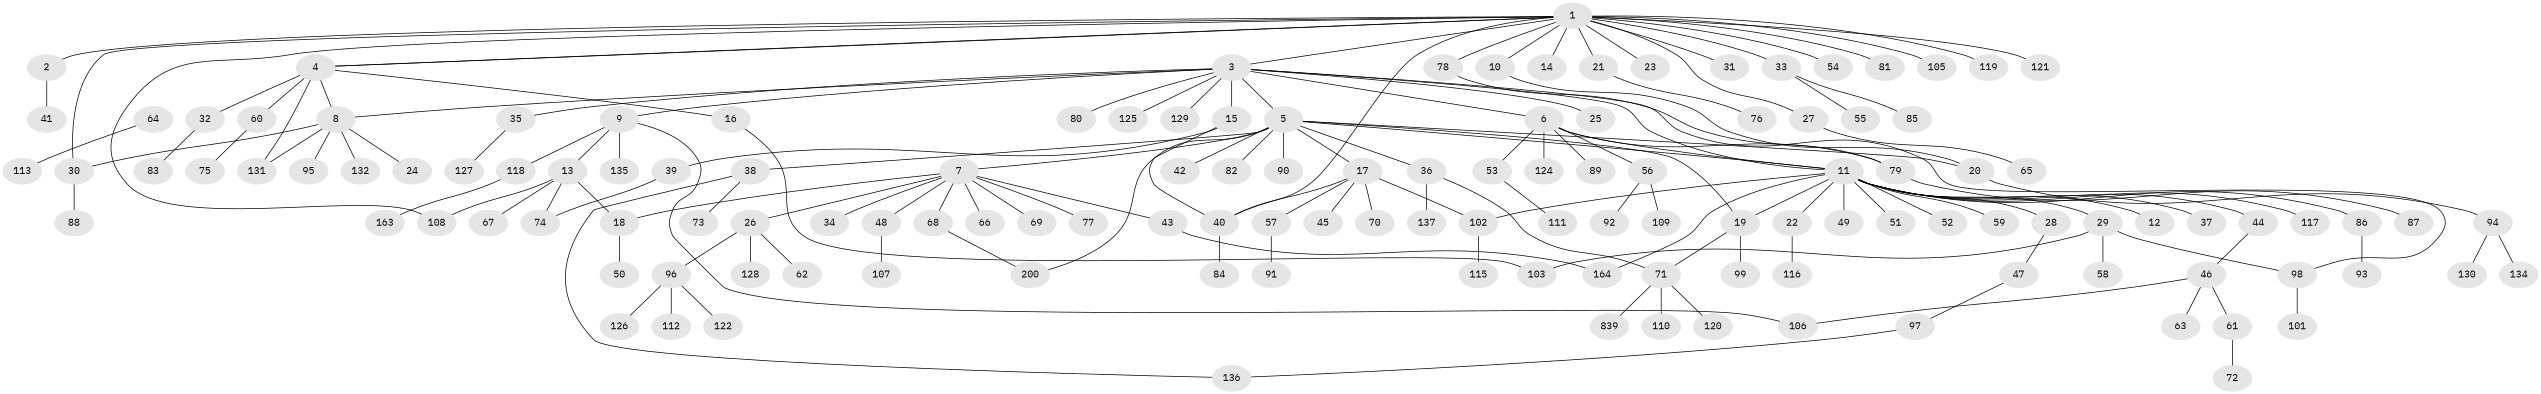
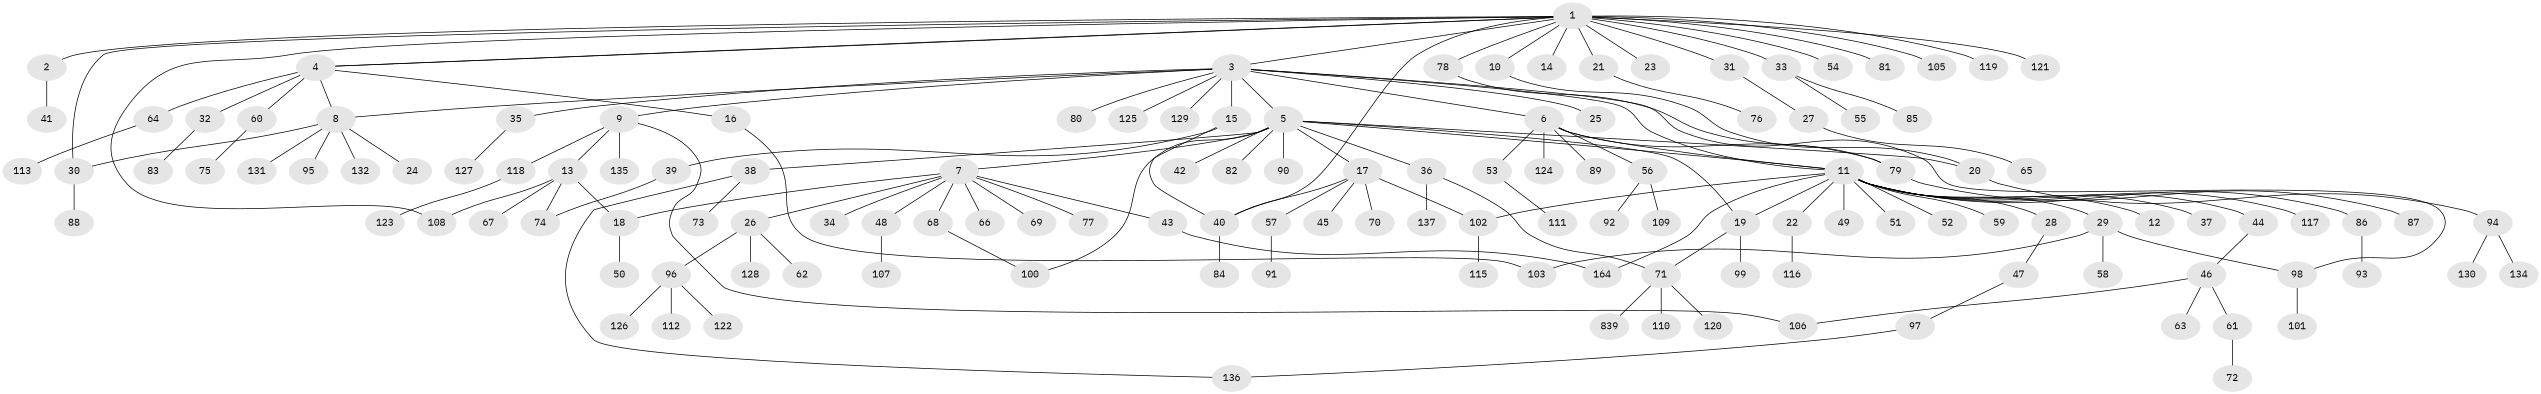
(1691, 69) -> (1769, 94)
(289, 121) -> (232, 89)
(385, 223) -> (385, 223)
(1030, 275) -> (1030, 275)
